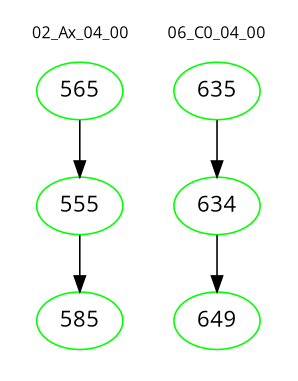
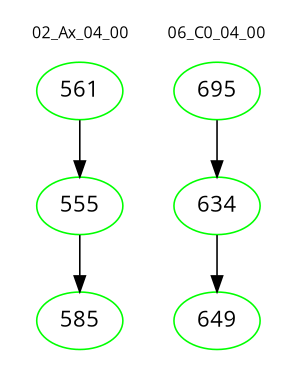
(80, 91) -> (80, 91)
(217, 91) -> (217, 91)
